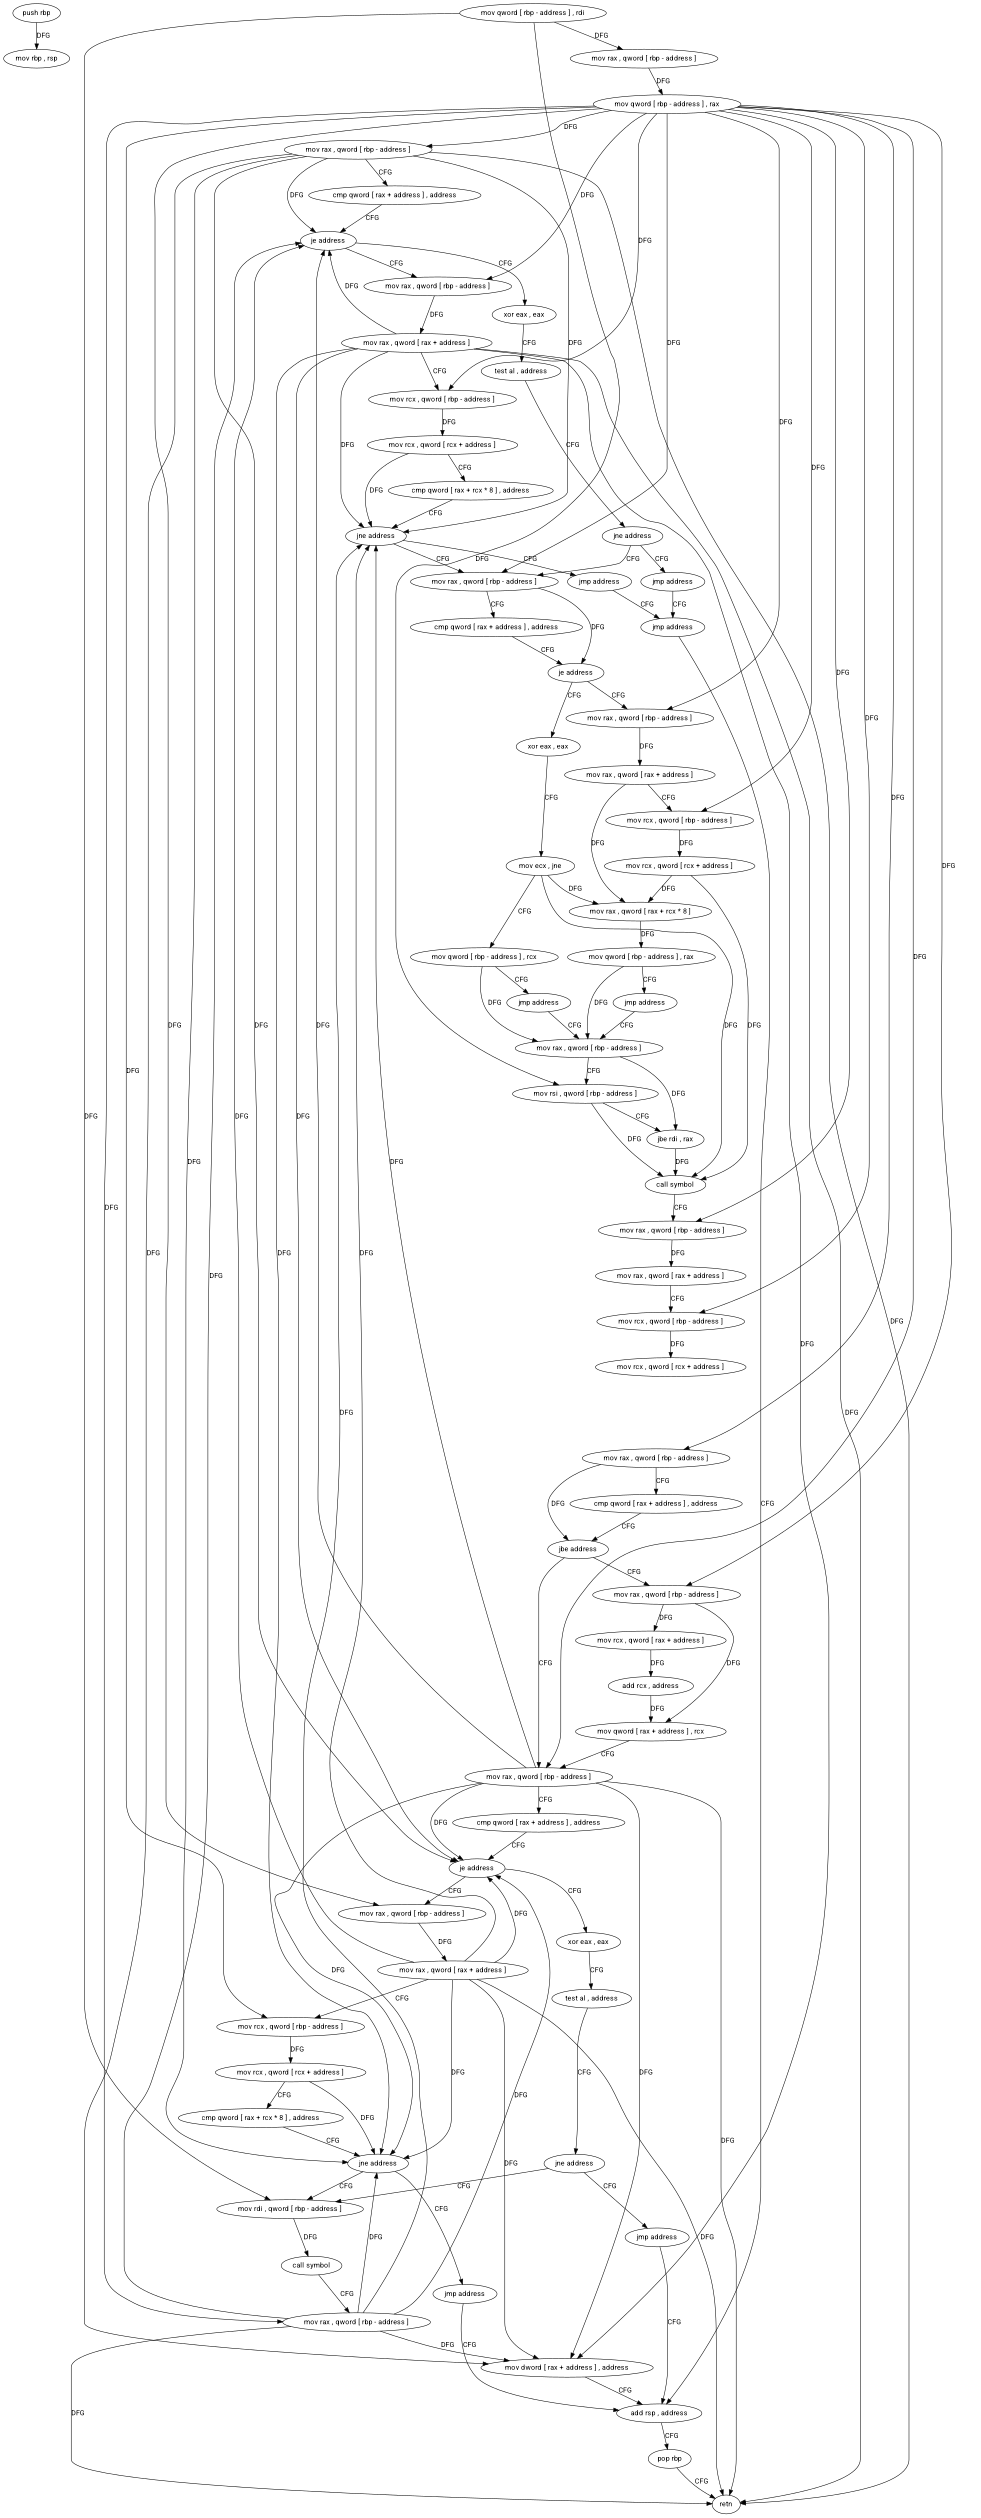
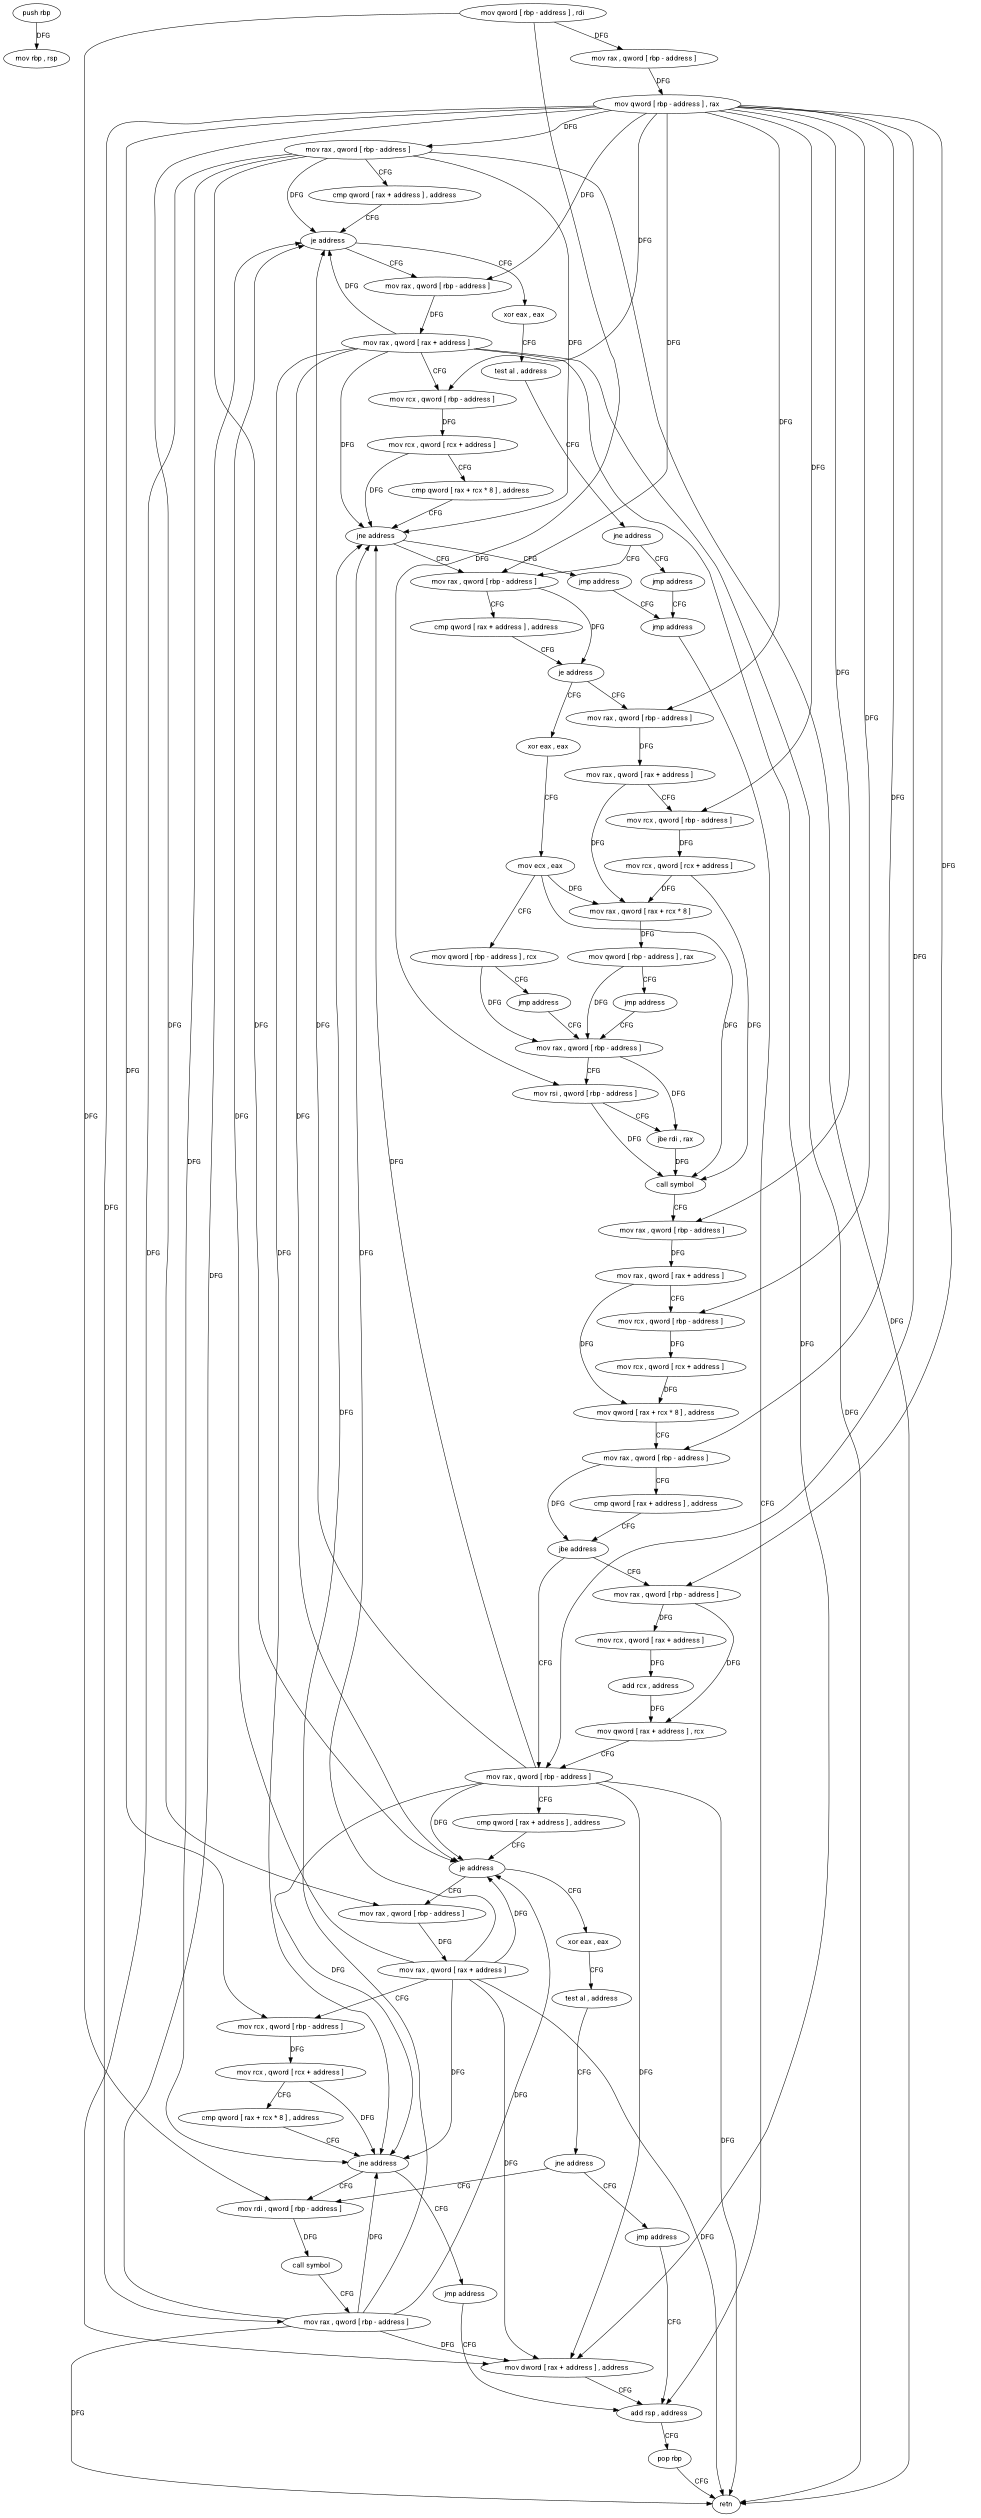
(540, 866) -> (540, 866)
none -> (656, 1413)
